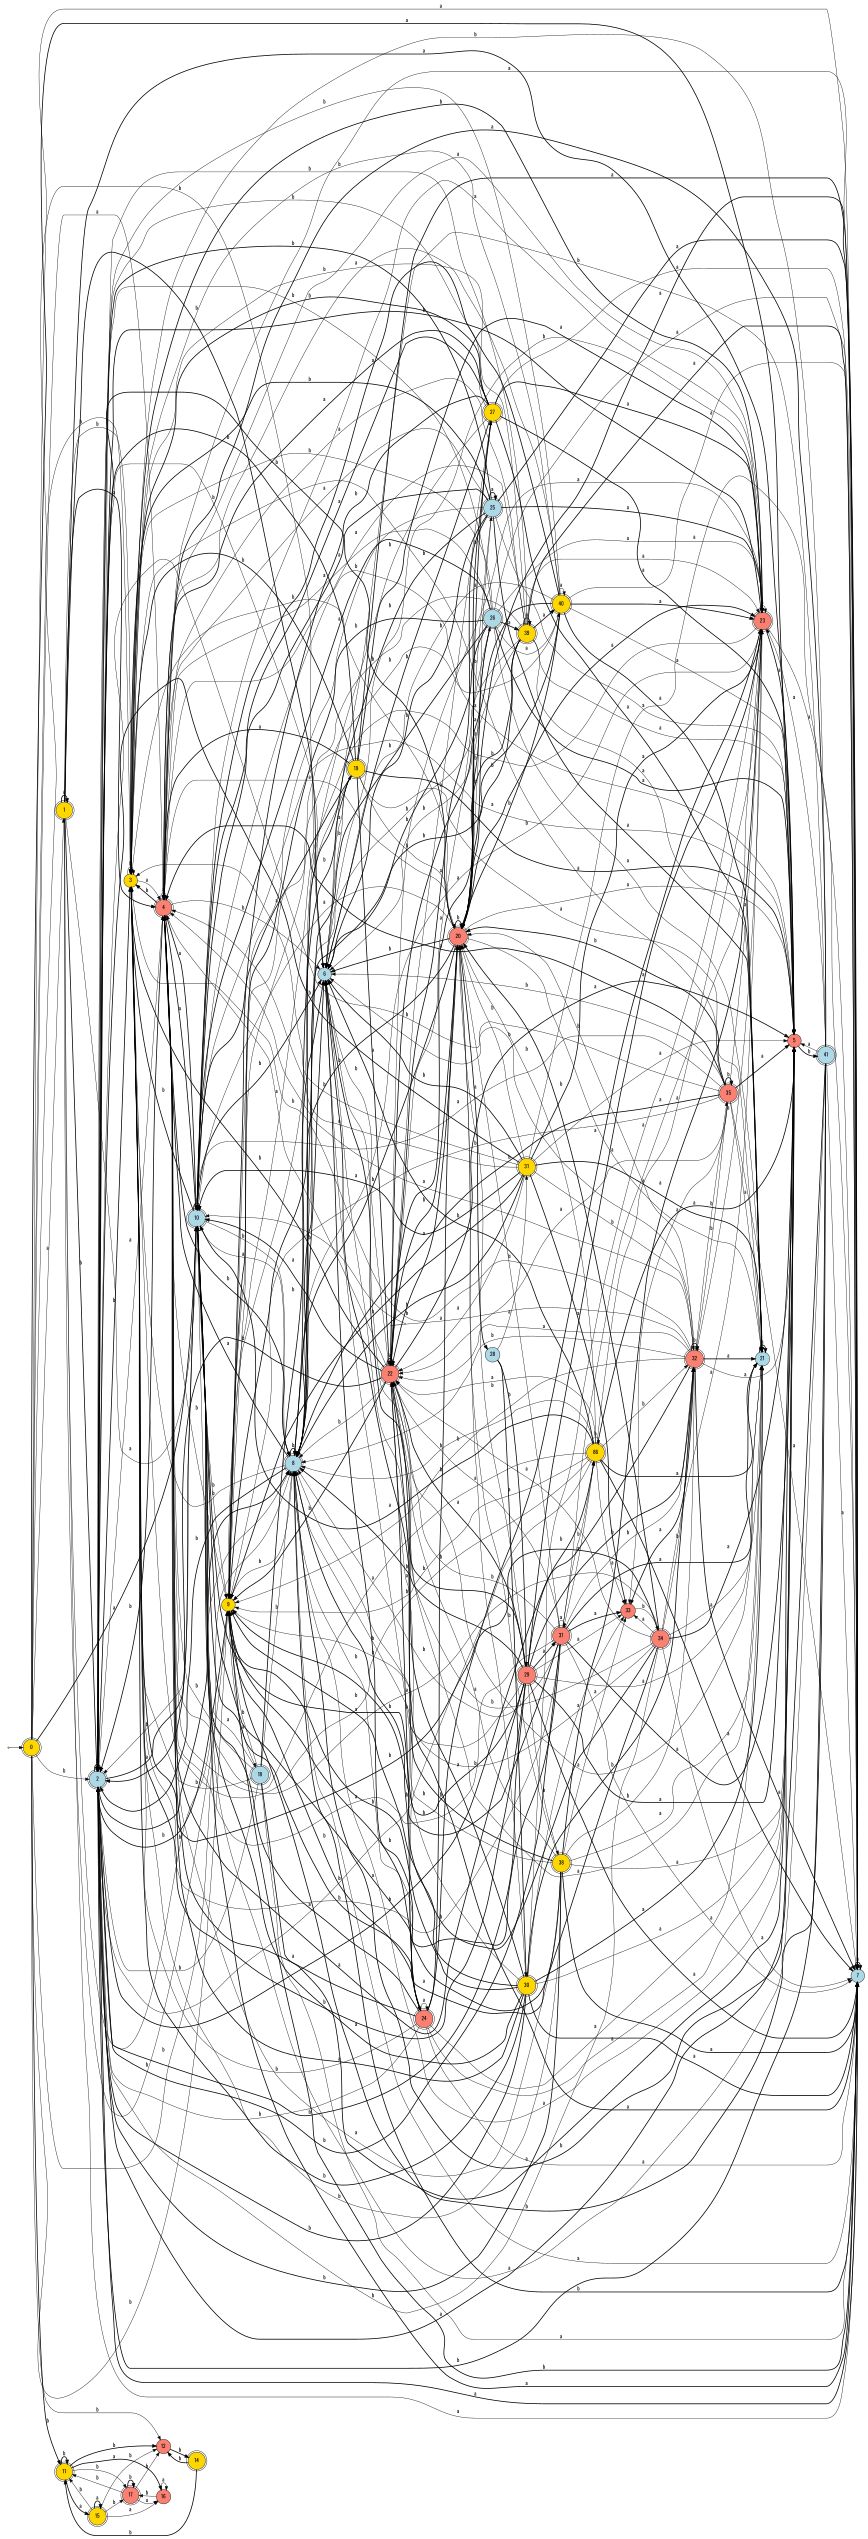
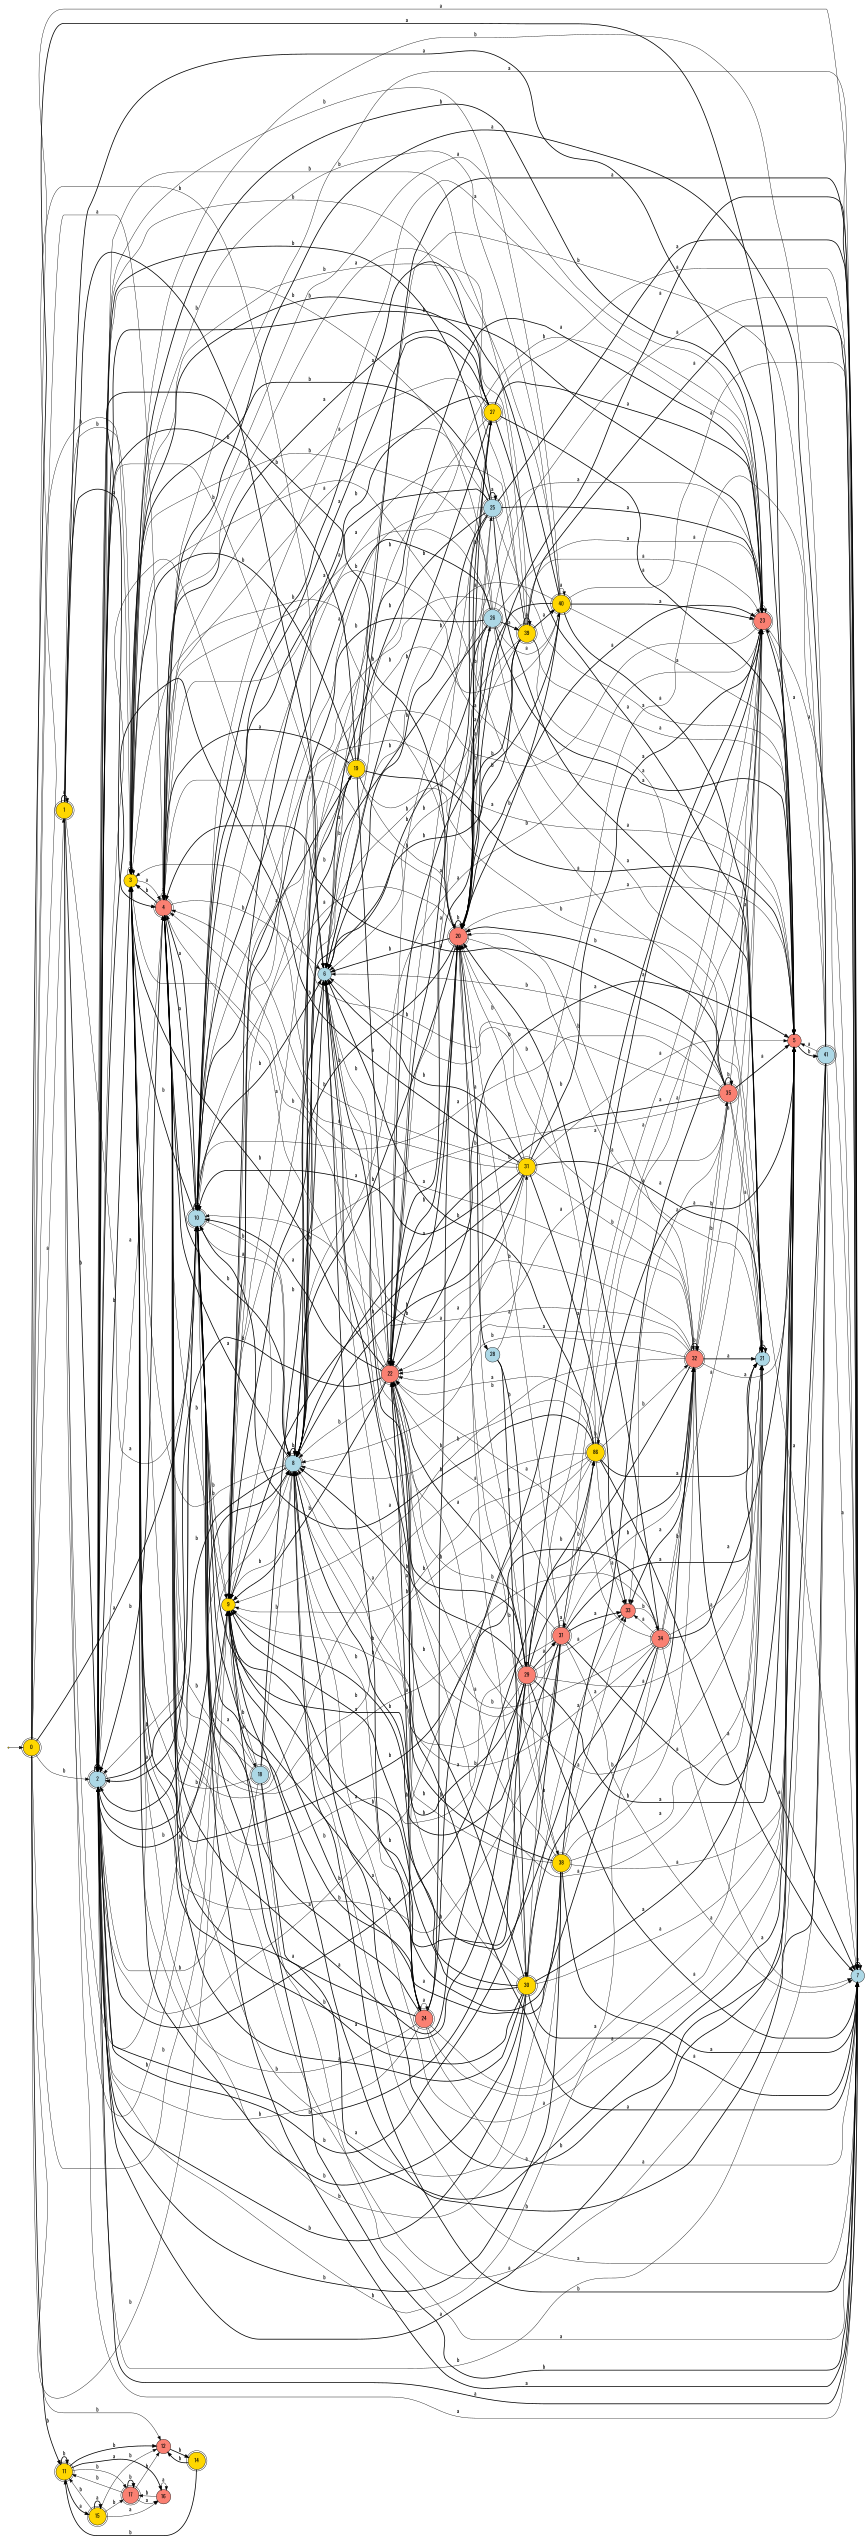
(561, 909) -> (561, 909)
(692, 2227) -> (692, 2227)
